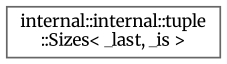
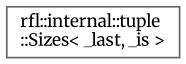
(114, 32) -> (93, 32)
